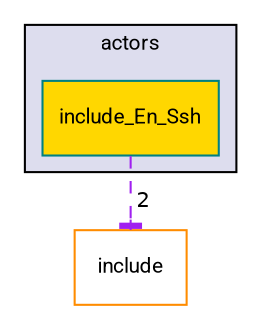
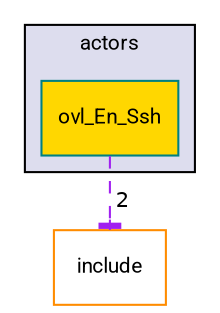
(131, 118) -> (110, 118)
